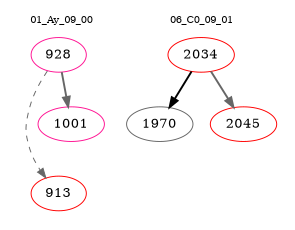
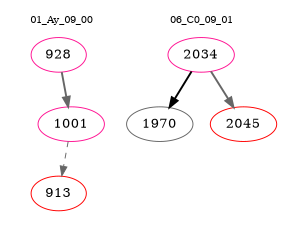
(201, 55) -> (201, 55)
(27, 120) -> (66, 154)
